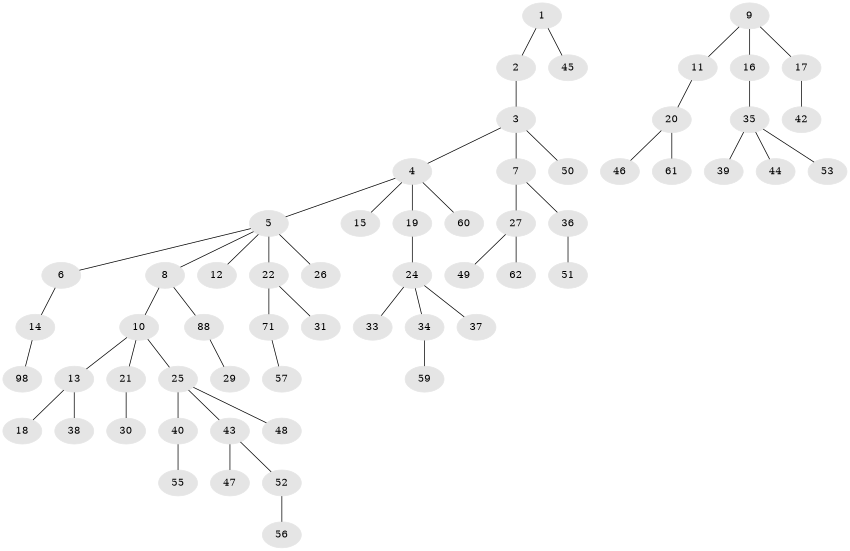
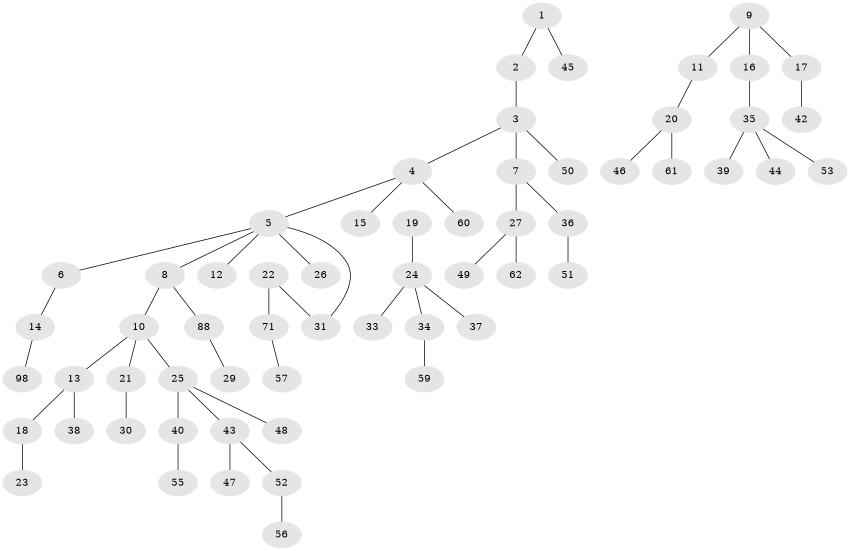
(412, 198) -> none
(269, 249) -> (343, 258)
none -> (22, 483)
